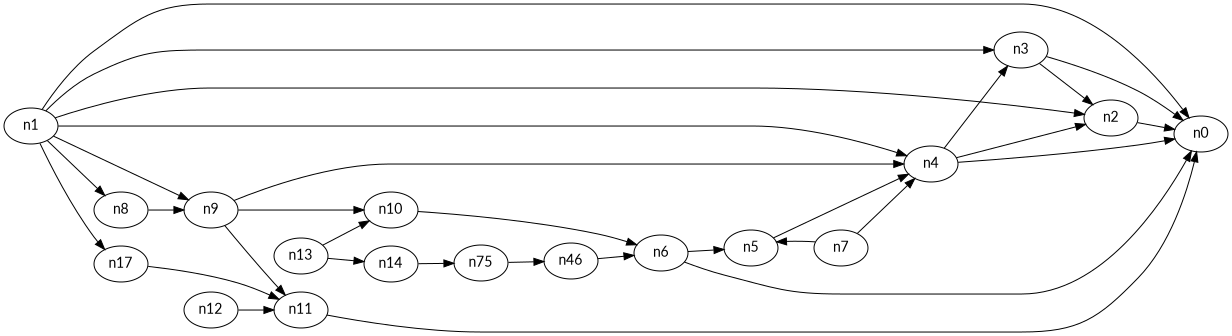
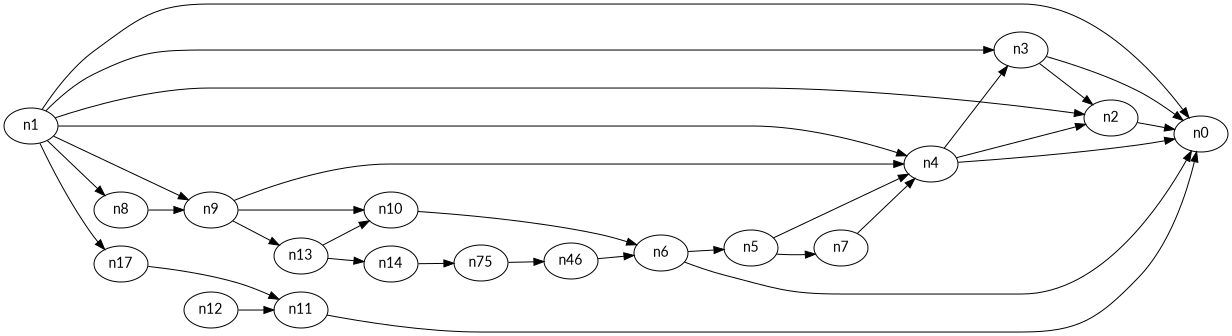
(801, 241) -> (791, 255)
(251, 257) -> (252, 231)
